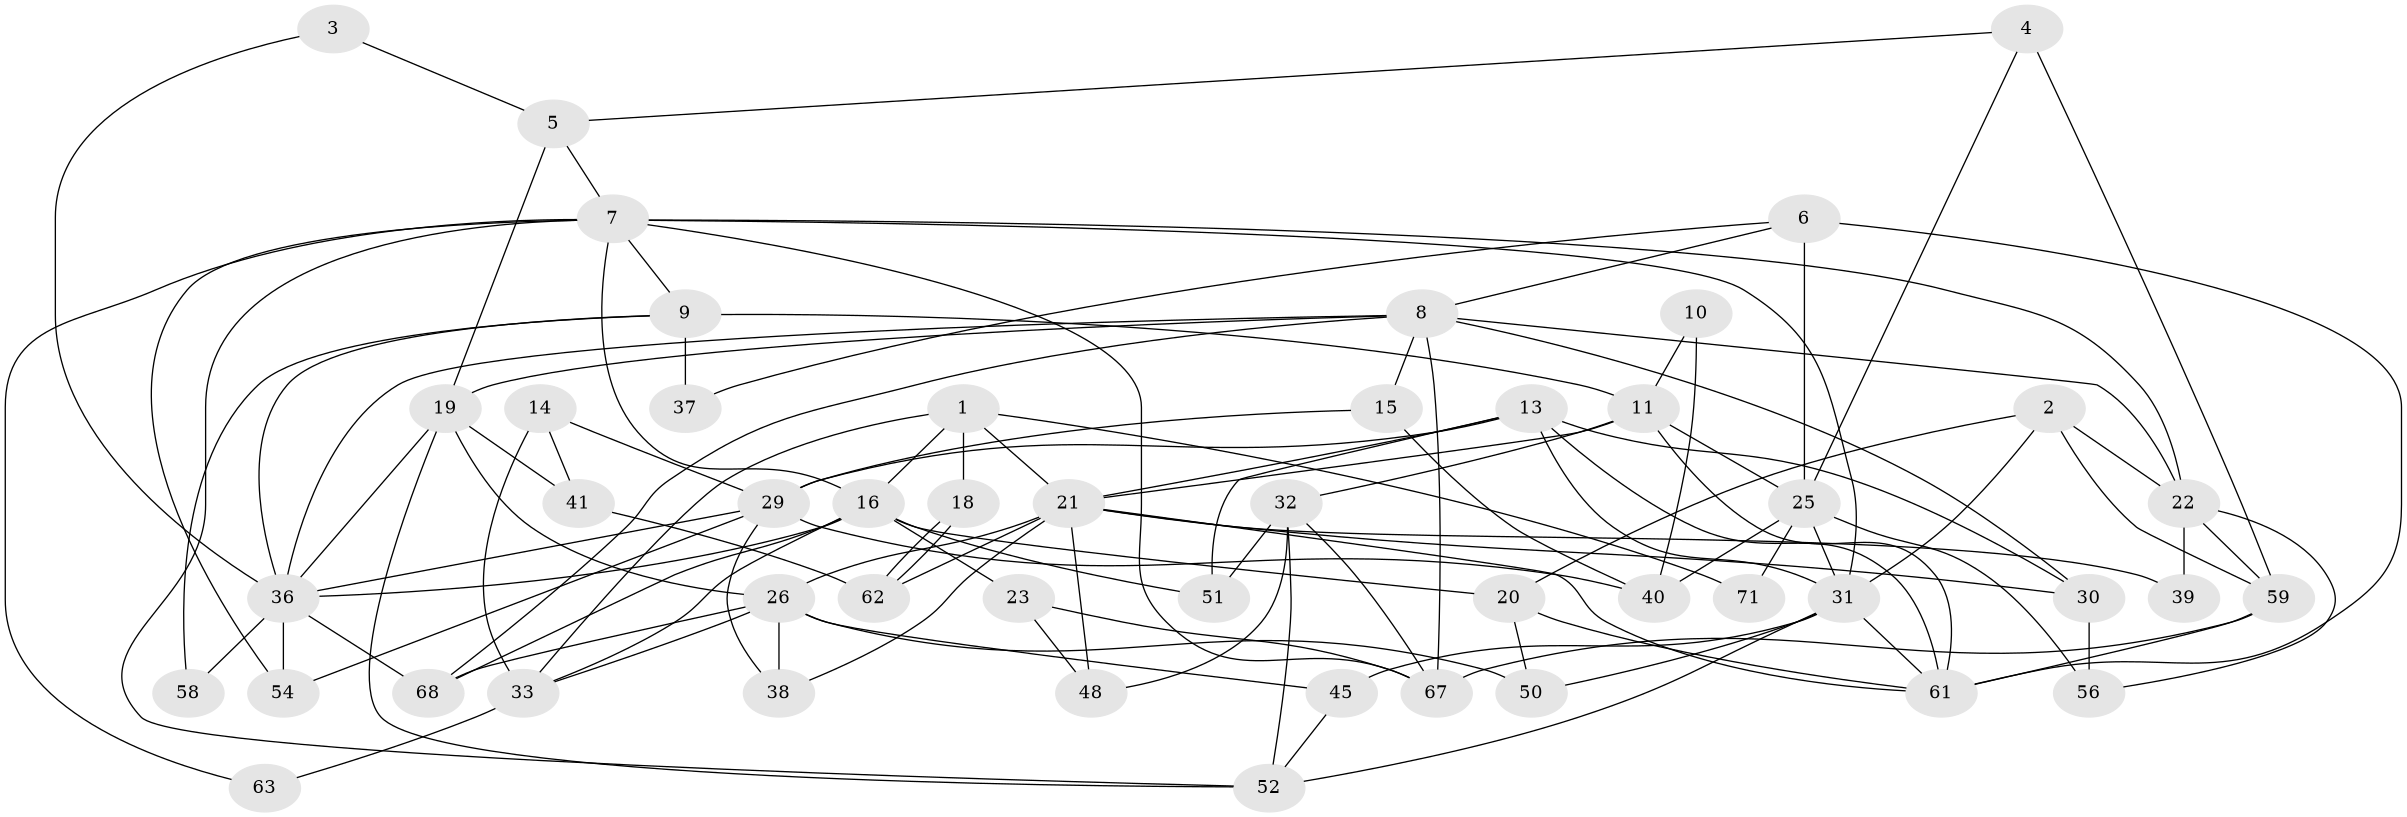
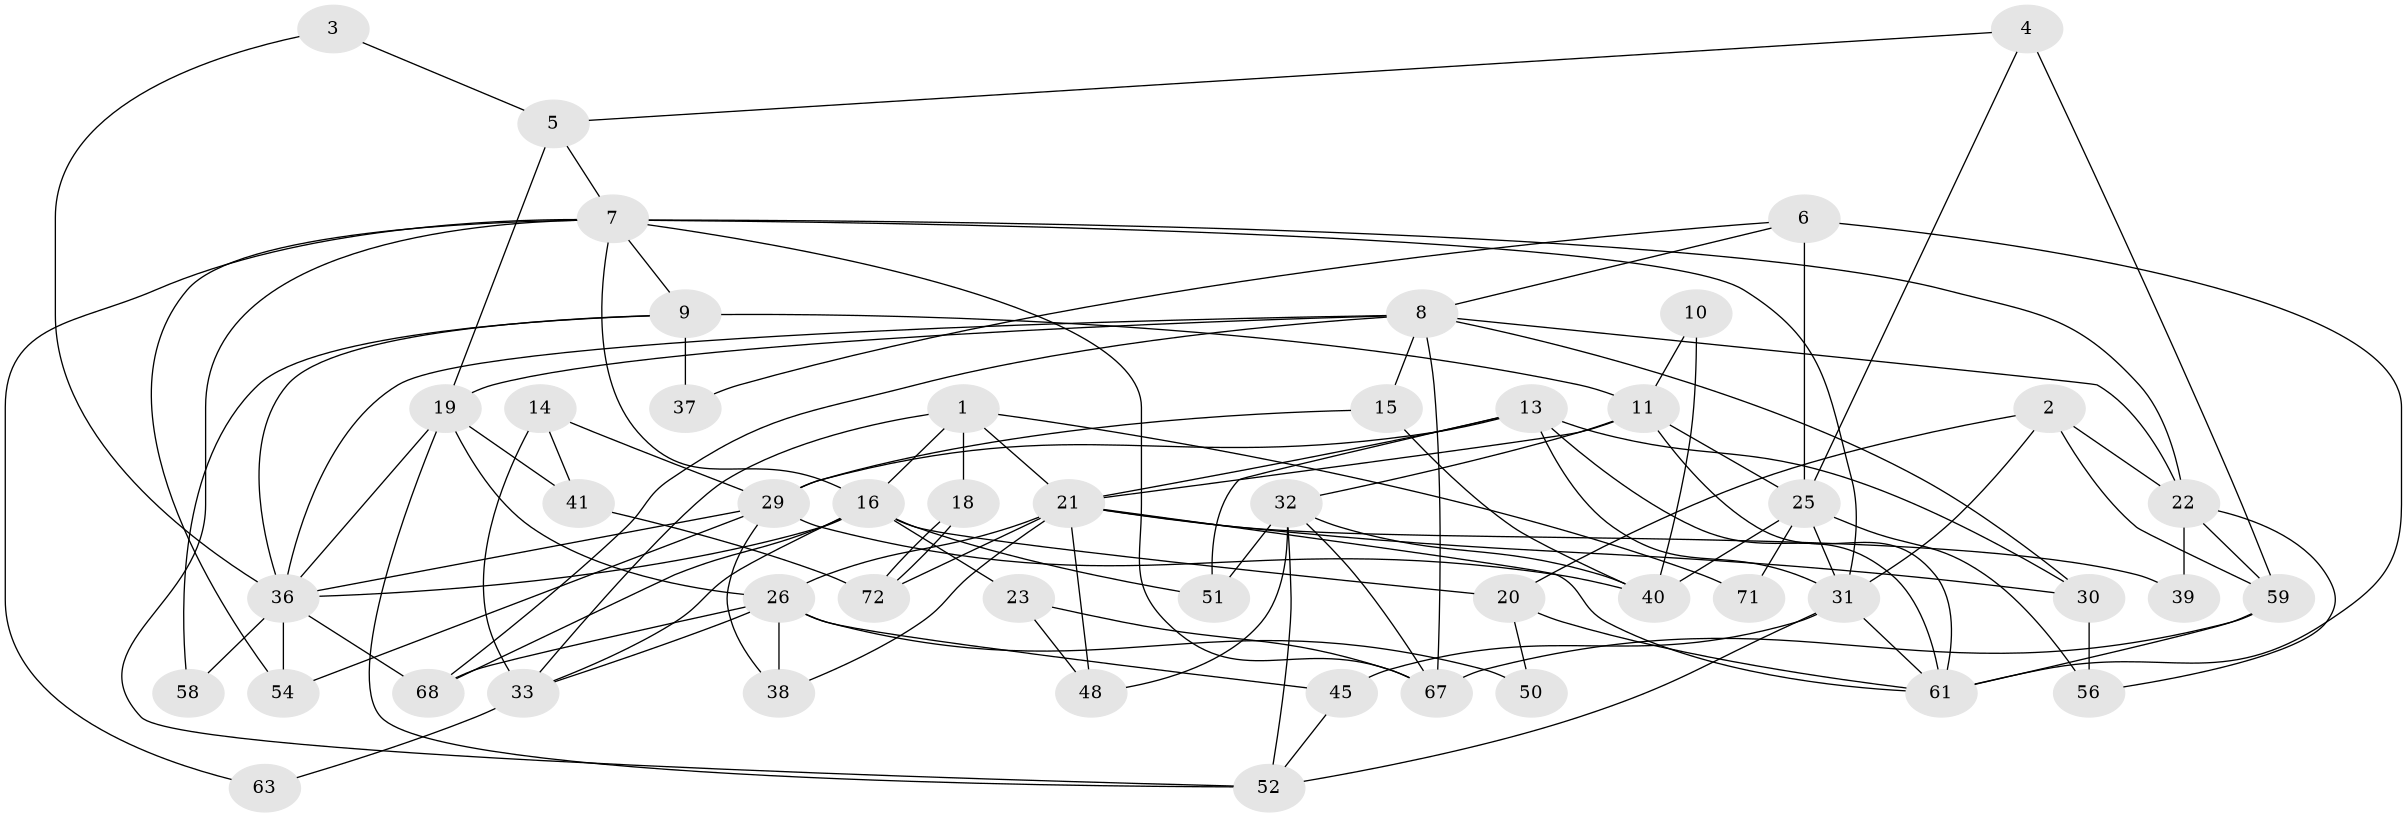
none -> (1533, 559)
(874, 598) -> (874, 598)
(1711, 649) -> none
